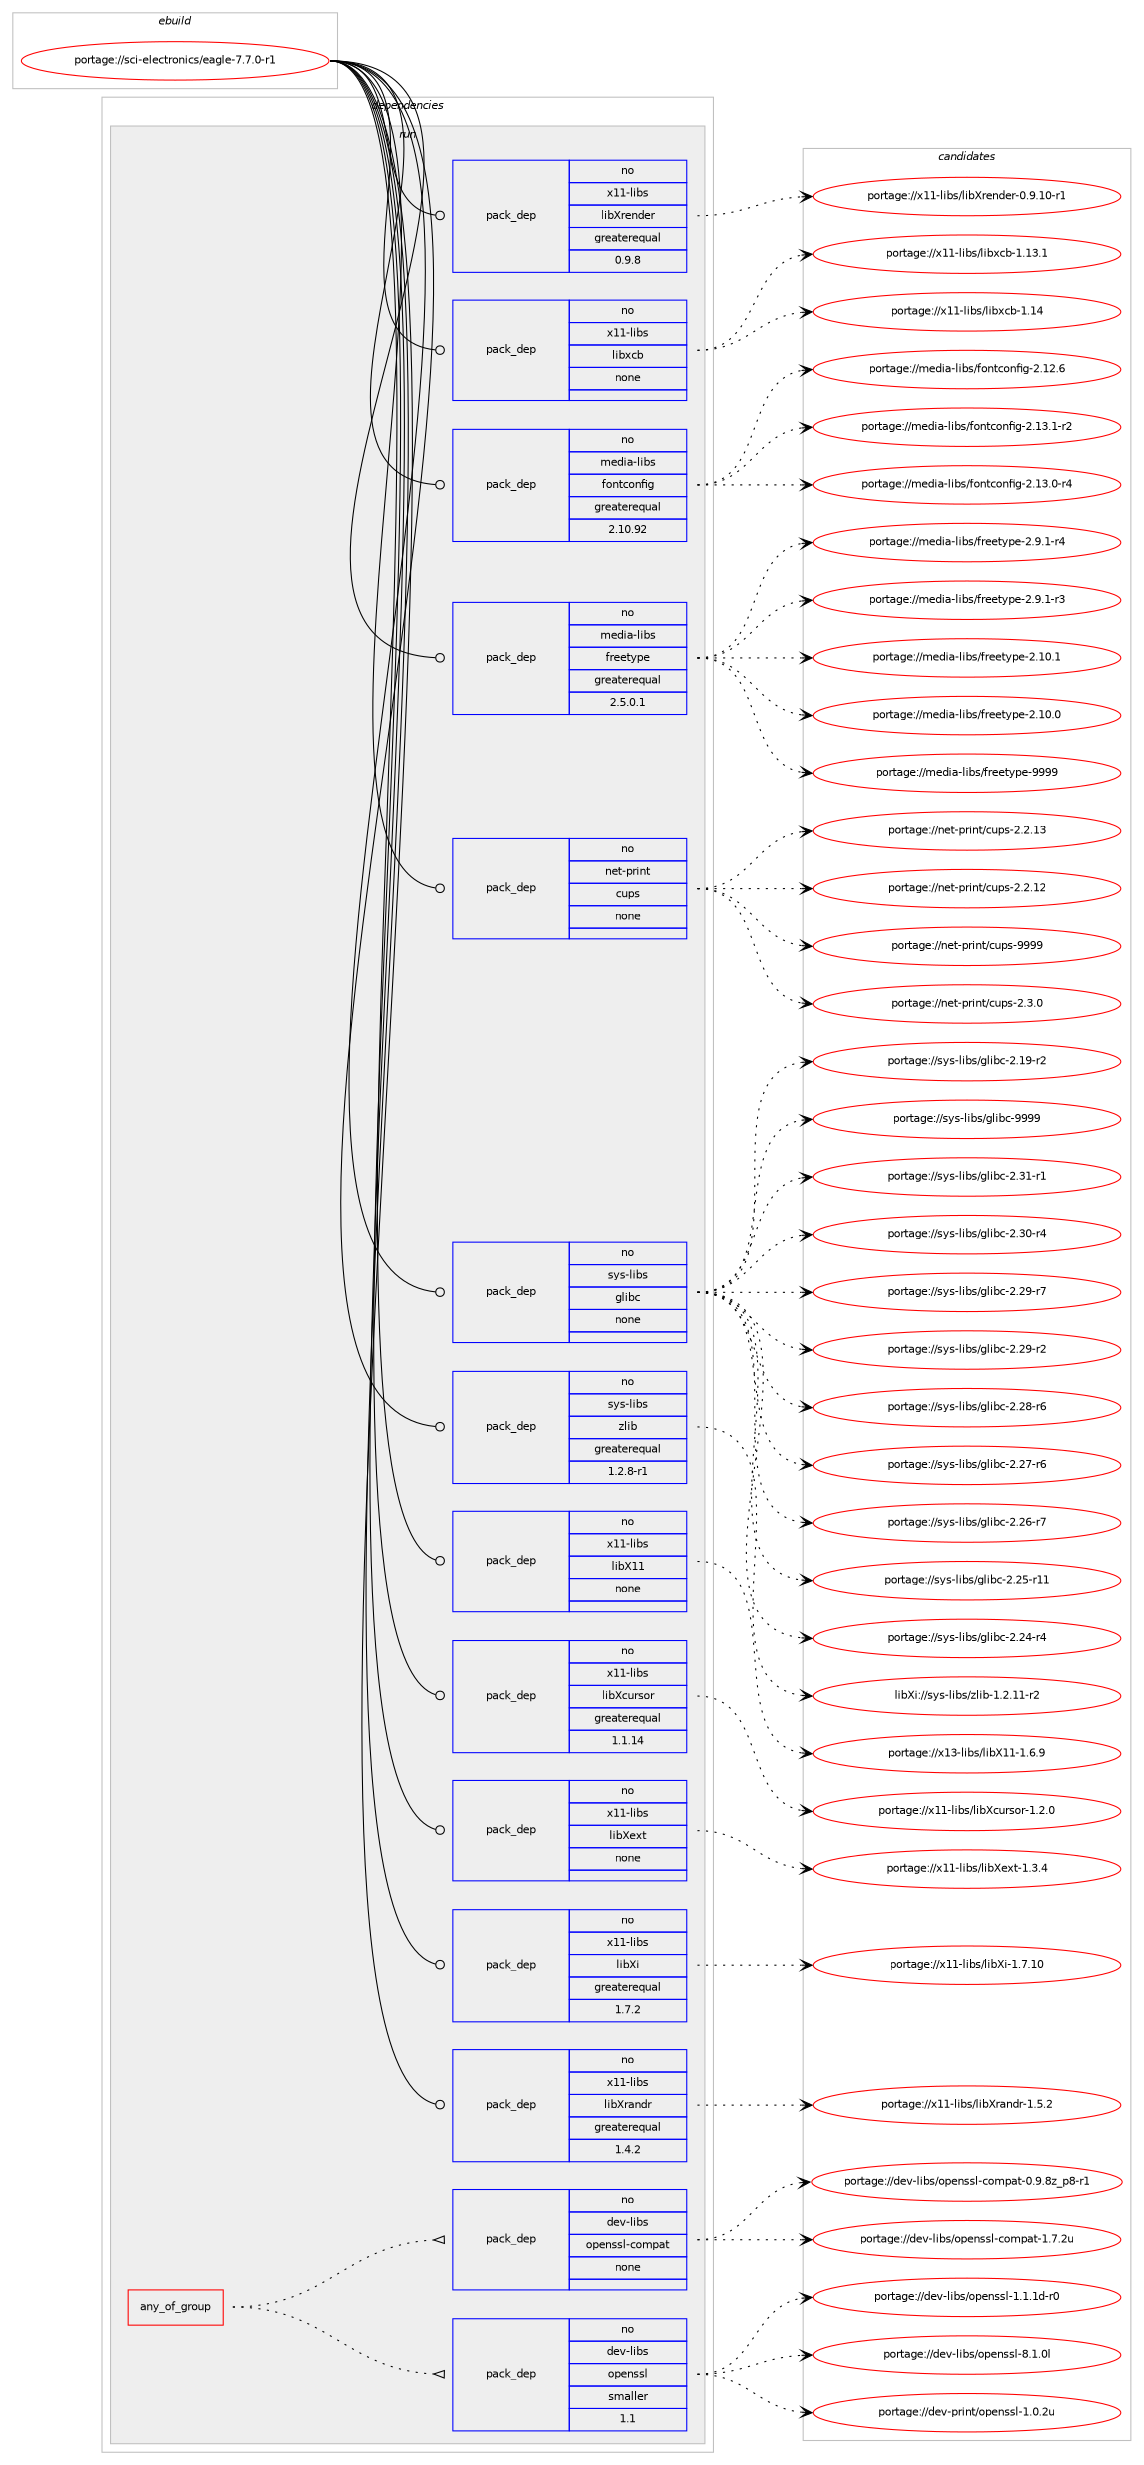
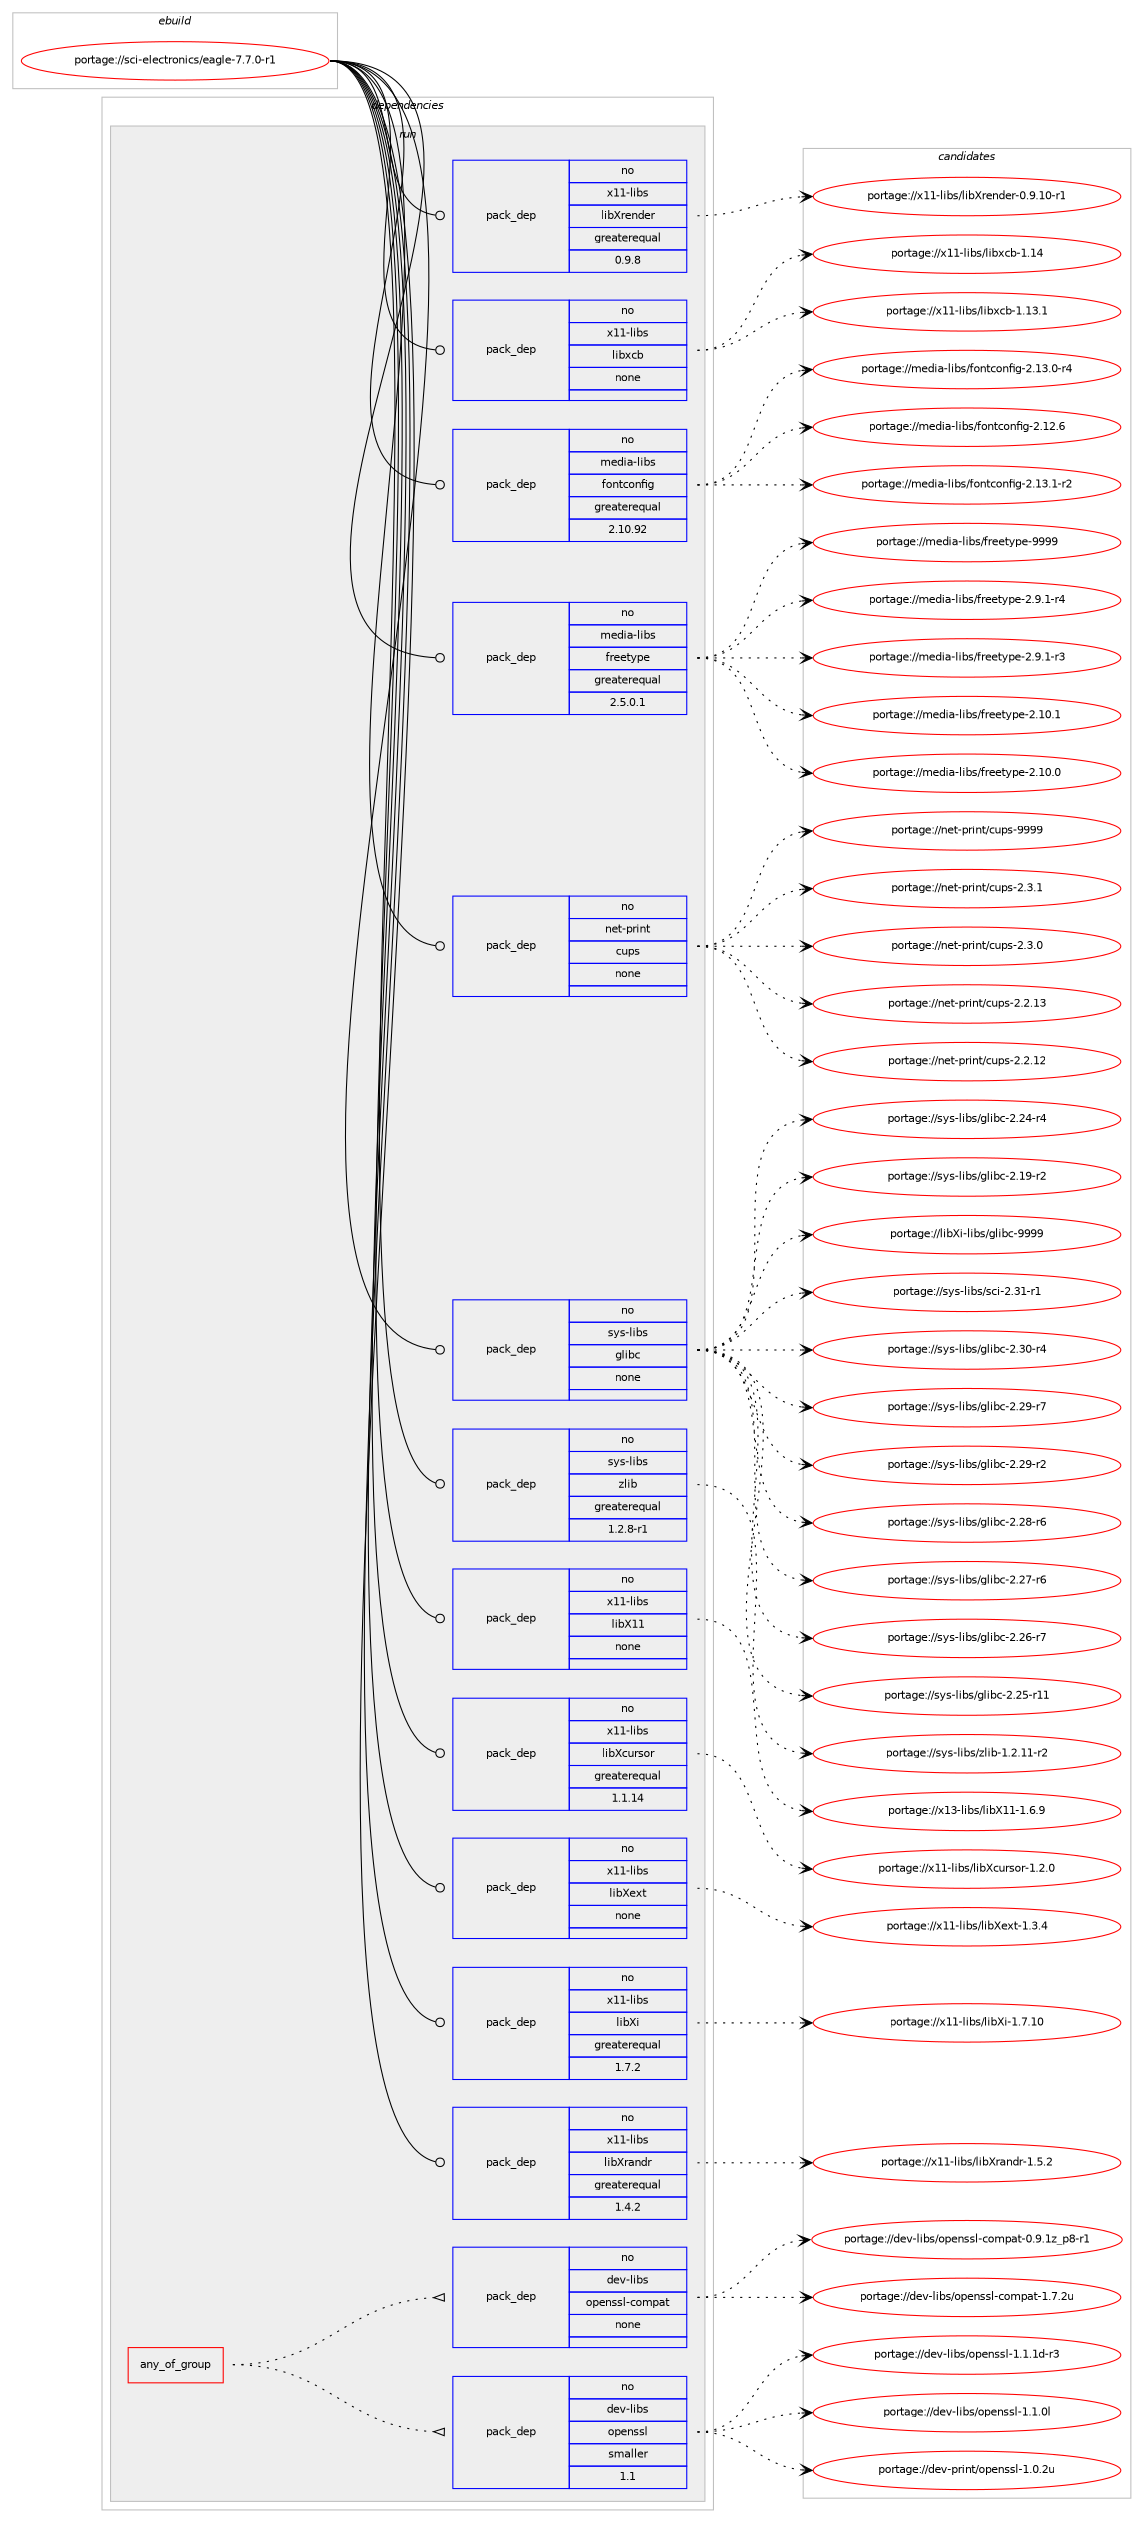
none -> (967, 889)
(967, 1119) -> (967, 1235)
(967, 1177) -> (967, 1292)
(967, 1696) -> (967, 1754)
(967, 2182) -> (967, 2240)
(967, 2297) -> (967, 2355)
(967, 2355) -> (967, 2413)
